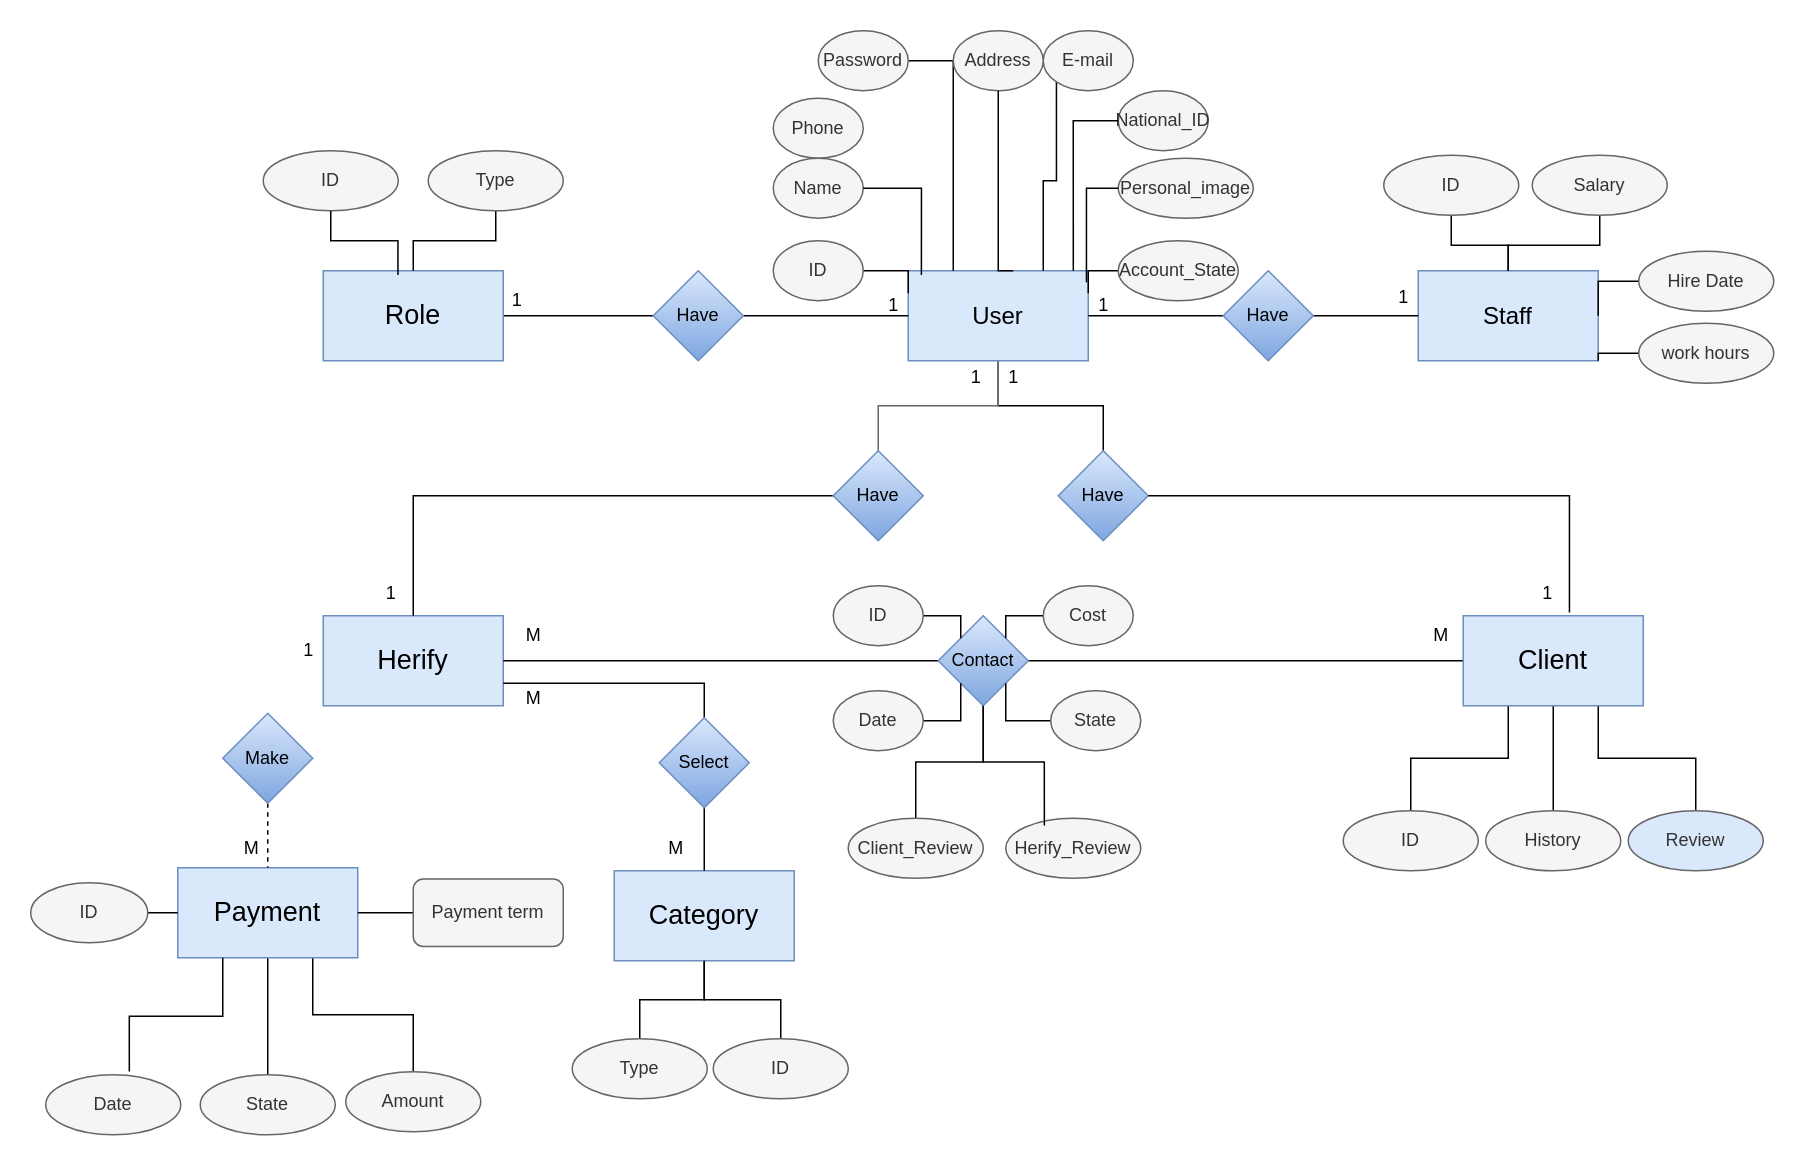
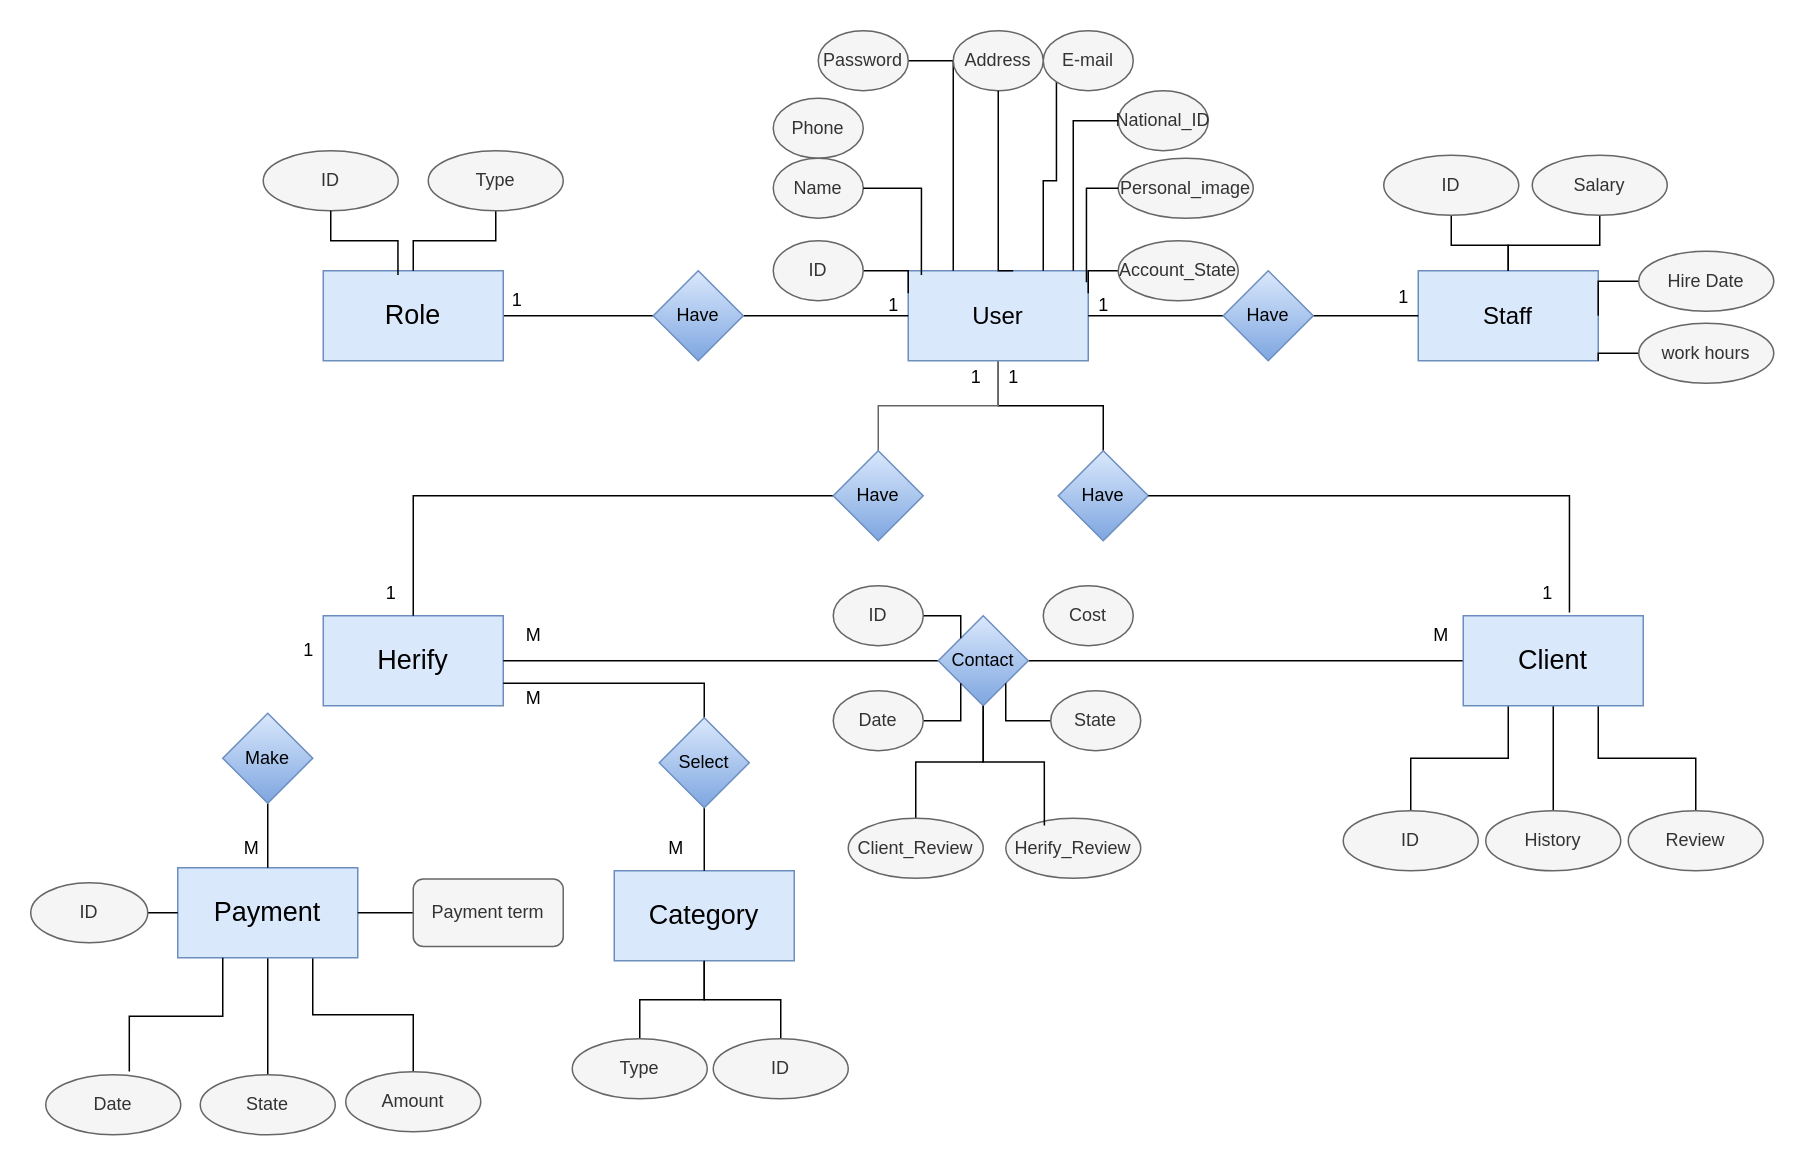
(1014, 616) -> none
(268, 837) -> (268, 837)
(1696, 841) -> (1696, 841)
